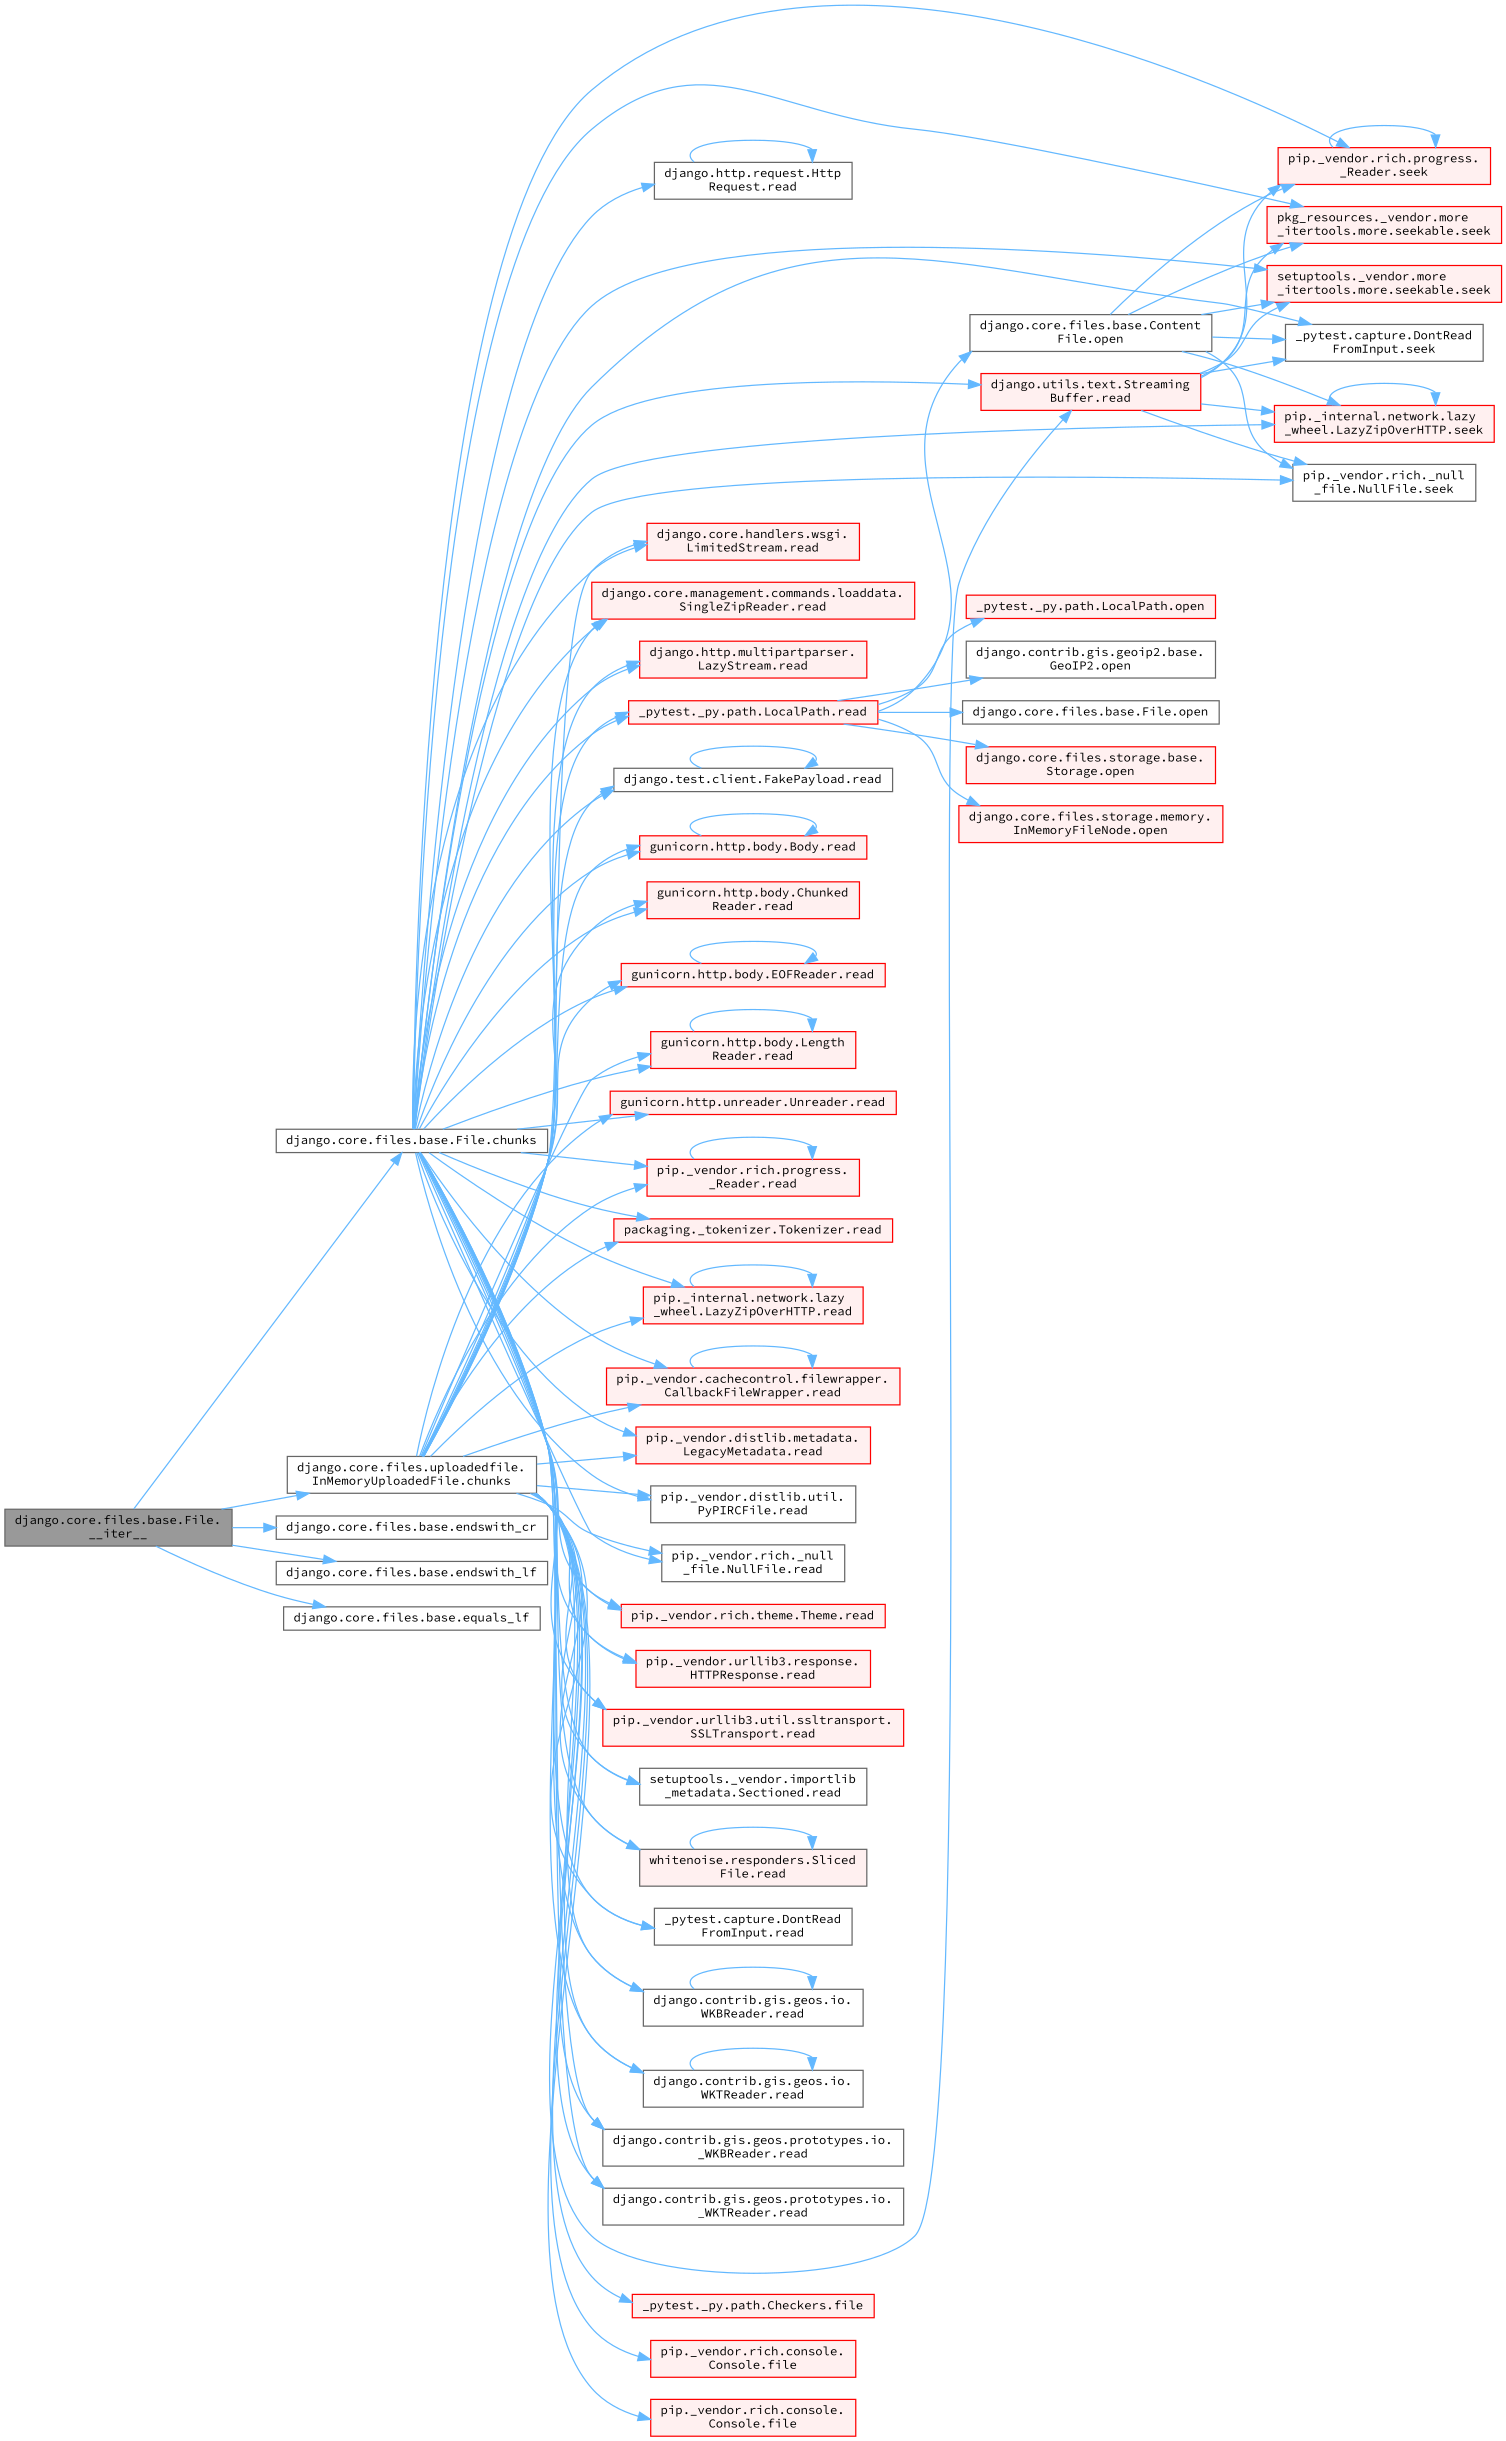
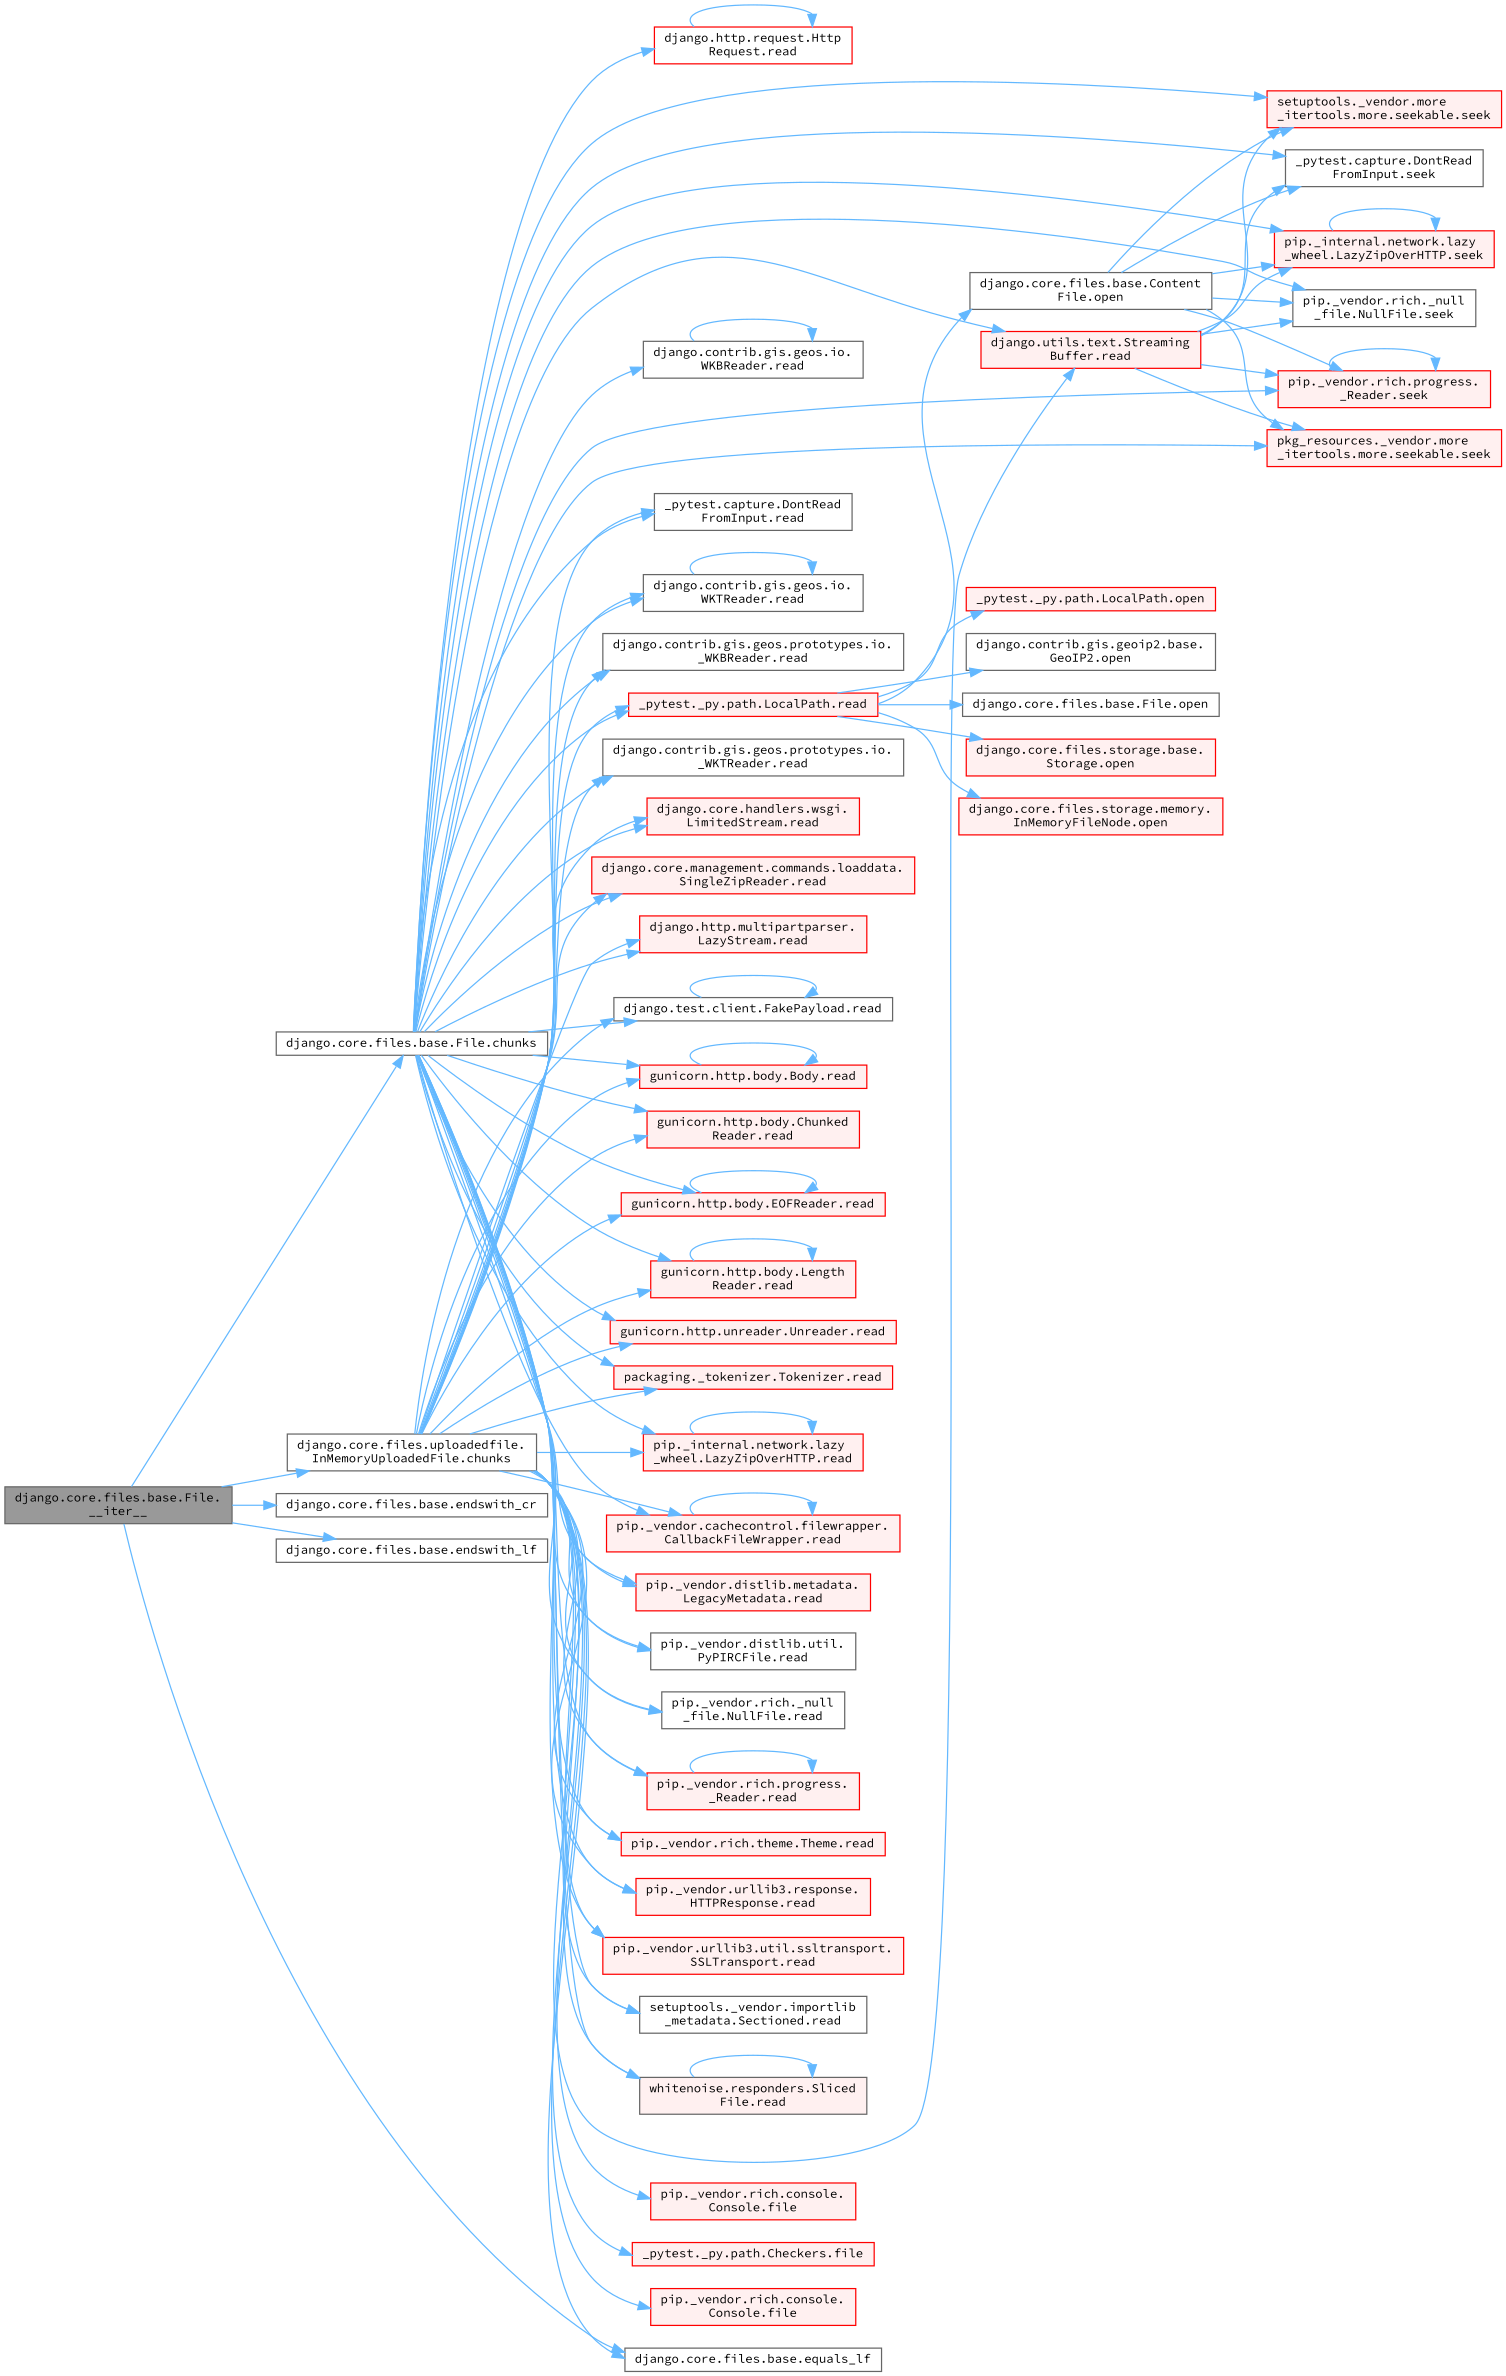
(753, 181) -> (753, 45)
(570, 1747) -> (567, 1915)
